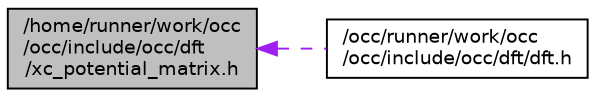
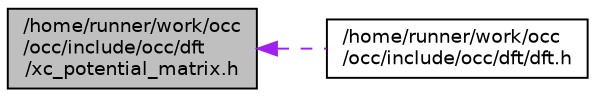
(457, 49) -> (457, 49)
